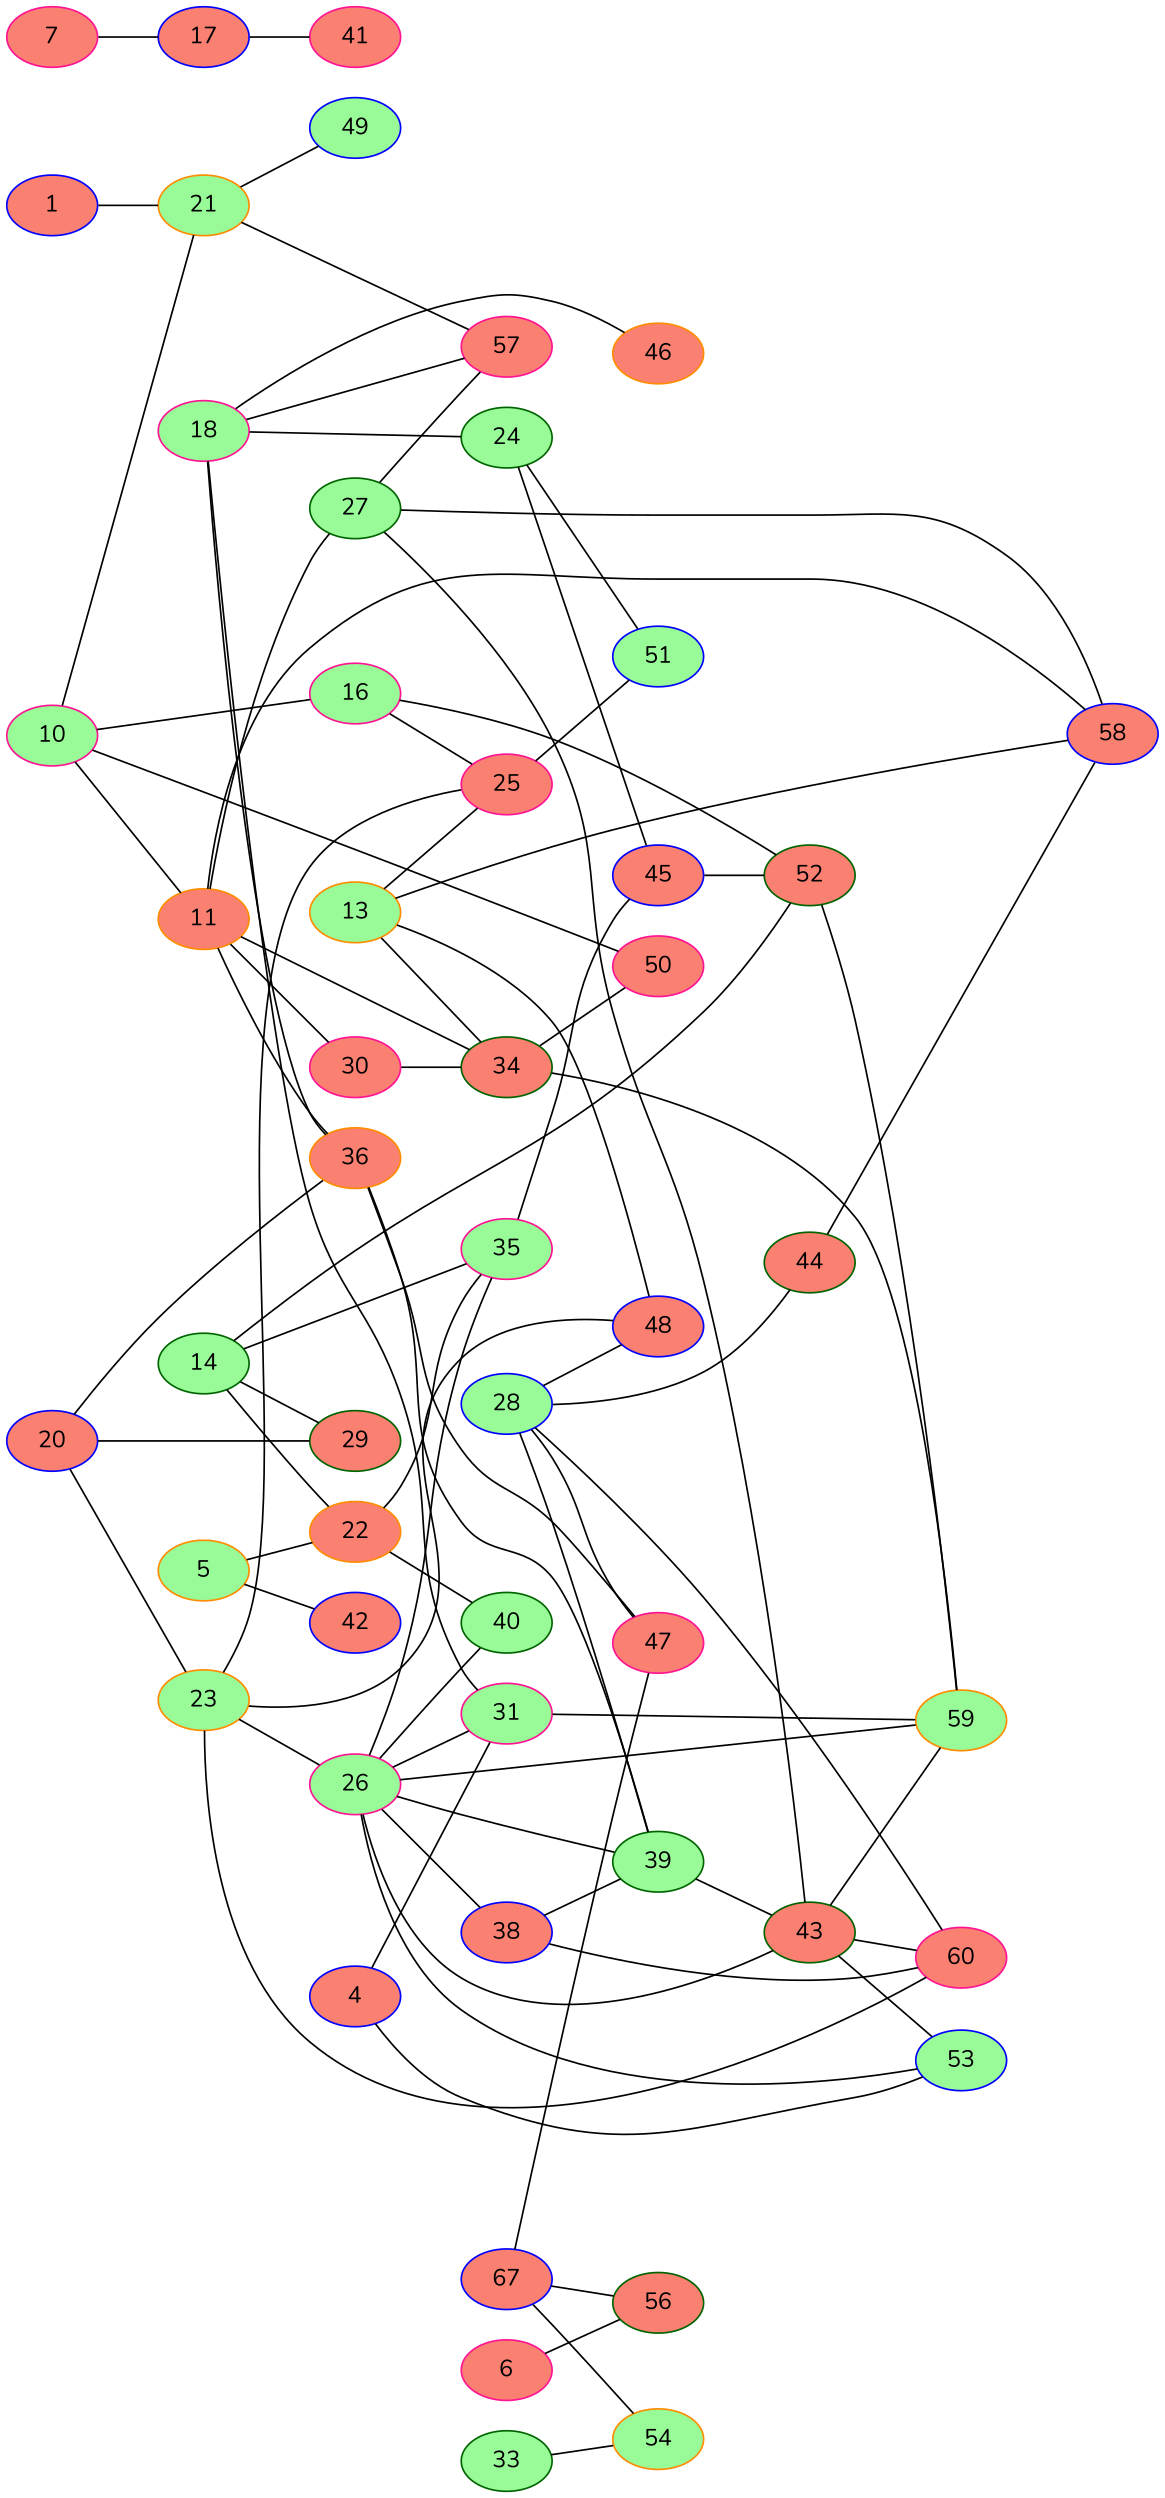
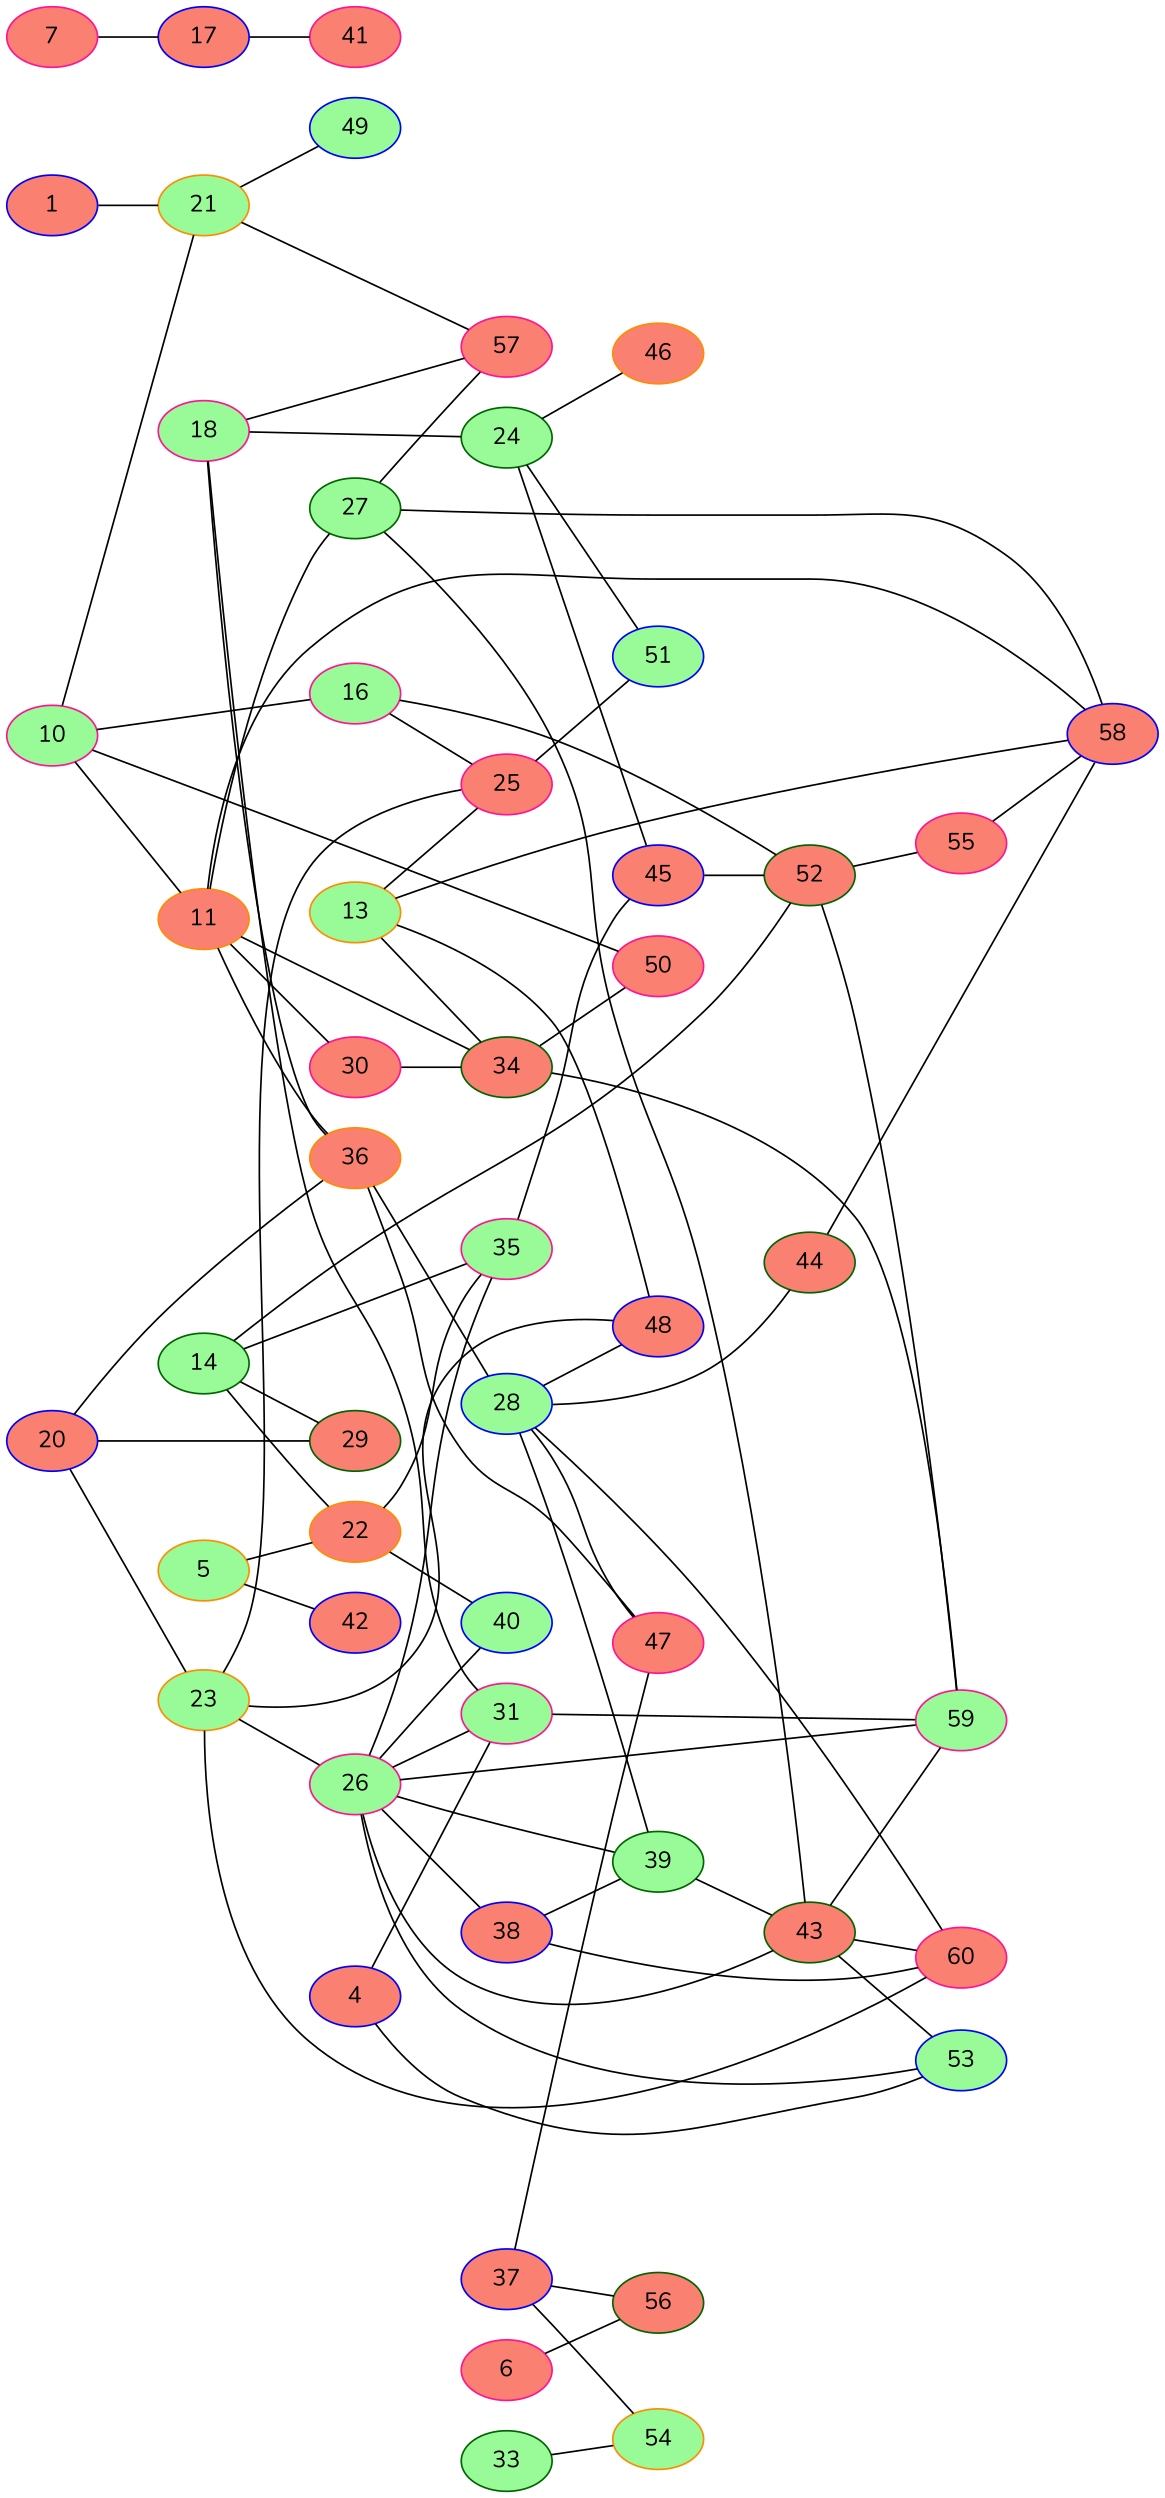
(413, 315) -> (582, 396)
none -> (961, 843)
(471, 1533) -> (437, 1290)
(507, 1623) -> (507, 1623)
(961, 1720) -> (961, 1720)
(507, 2279) -> (507, 2279)
